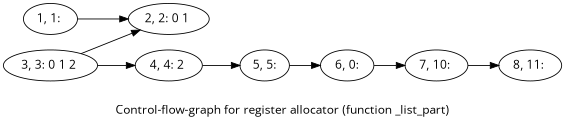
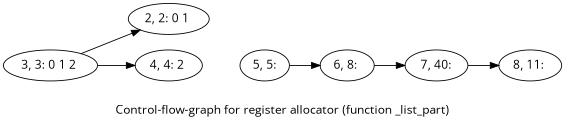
(50, 19) -> none
(217, 65) -> none
(347, 65) -> (347, 65)
(436, 65) -> (436, 65)
